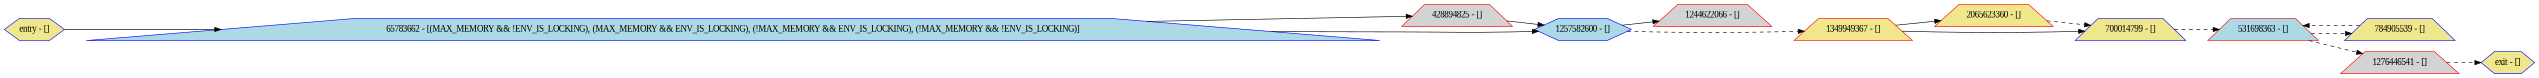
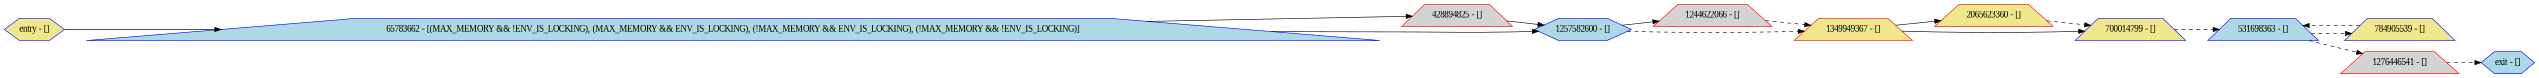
none -> (1785, 23)
(2263, 29) -> (2263, 29)
(2508, 63) -> (2508, 63)
